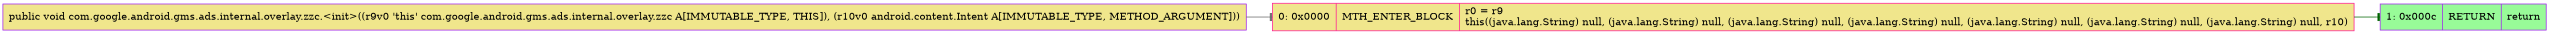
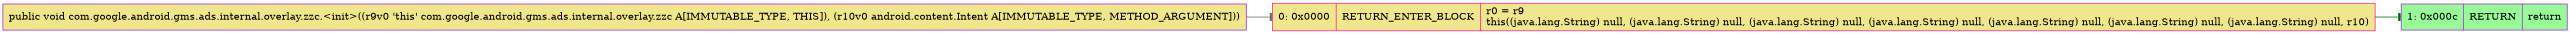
(1398, 17) -> (1408, 17)
